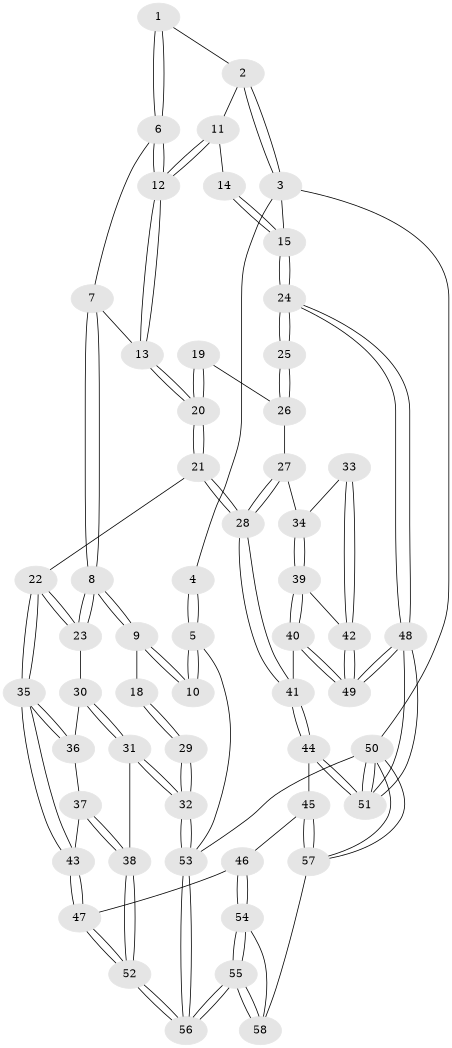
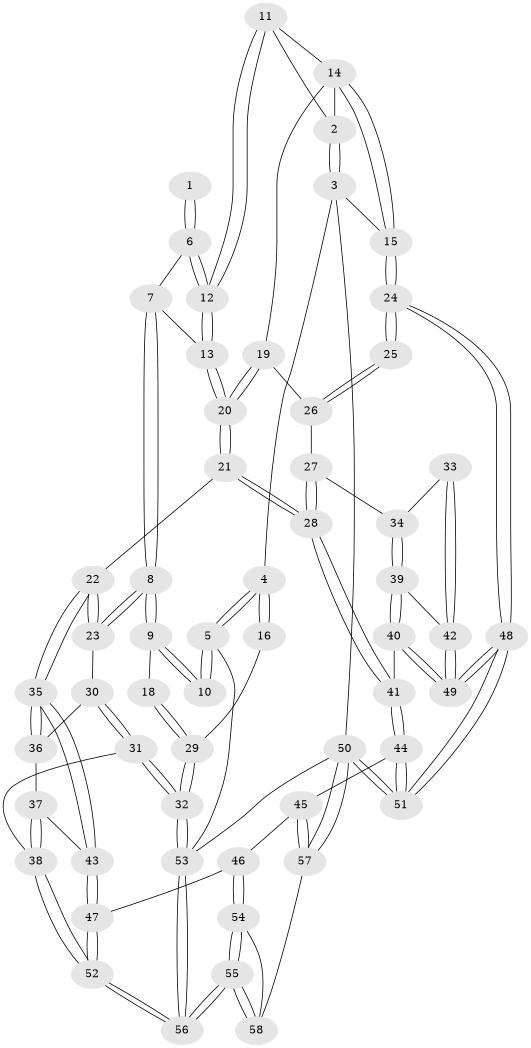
(201, 45) -> (335, 102)
none -> (277, 207)
none -> (264, 637)
